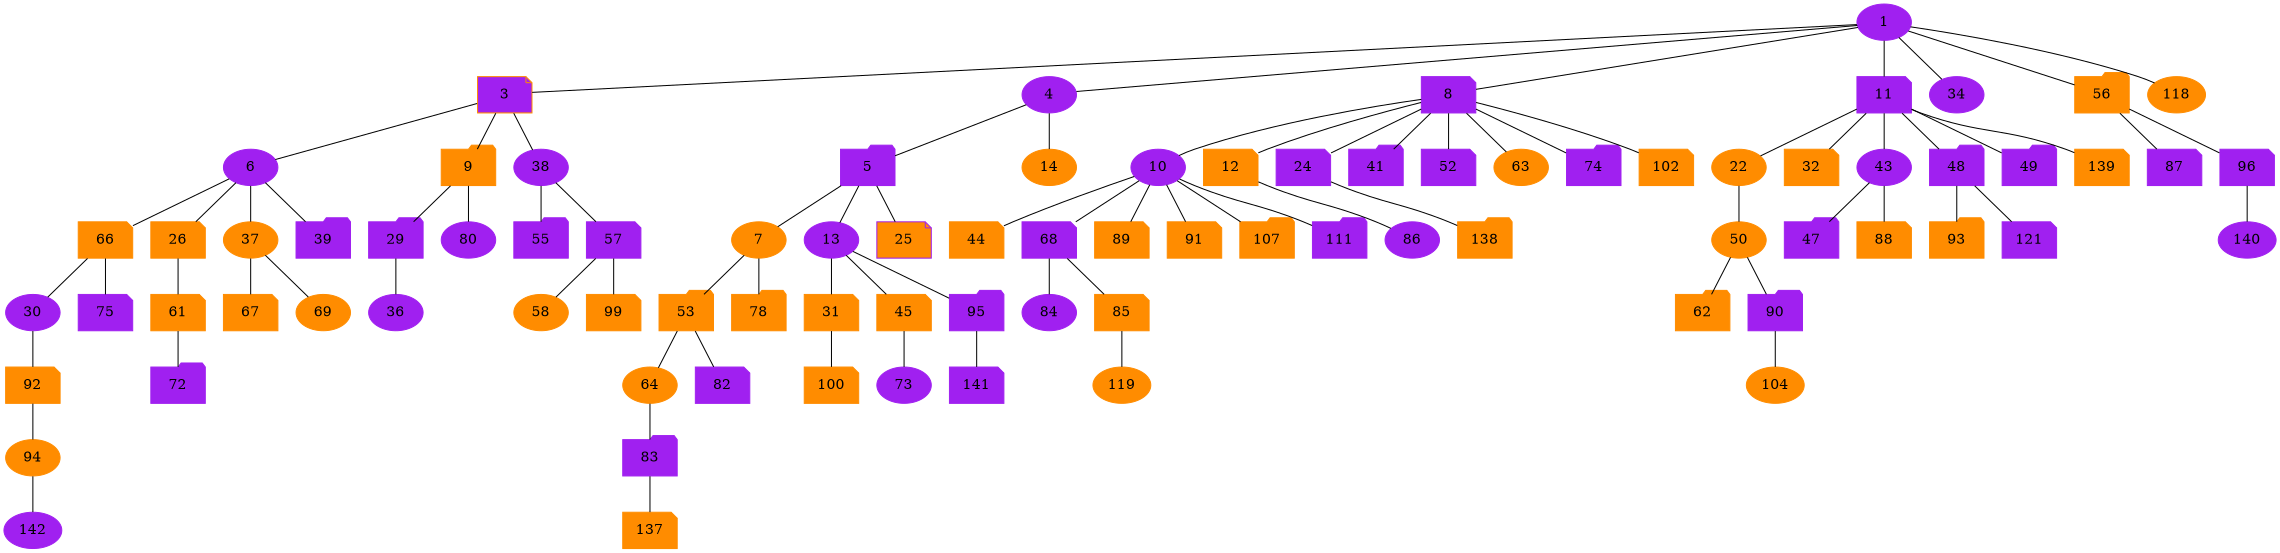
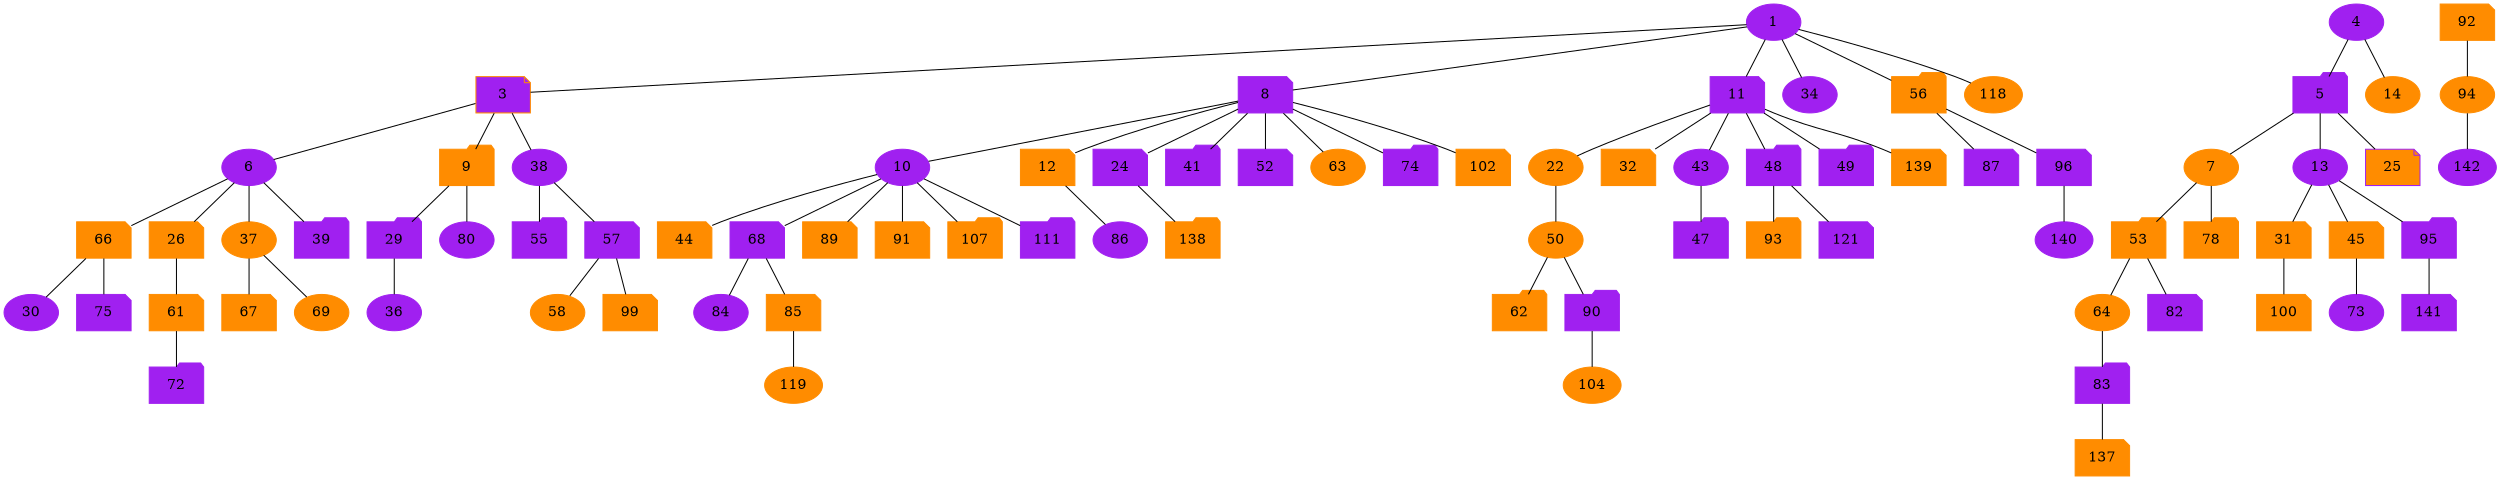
(1467, 58) -> none
(1884, 240) -> none
(33, 349) -> none
